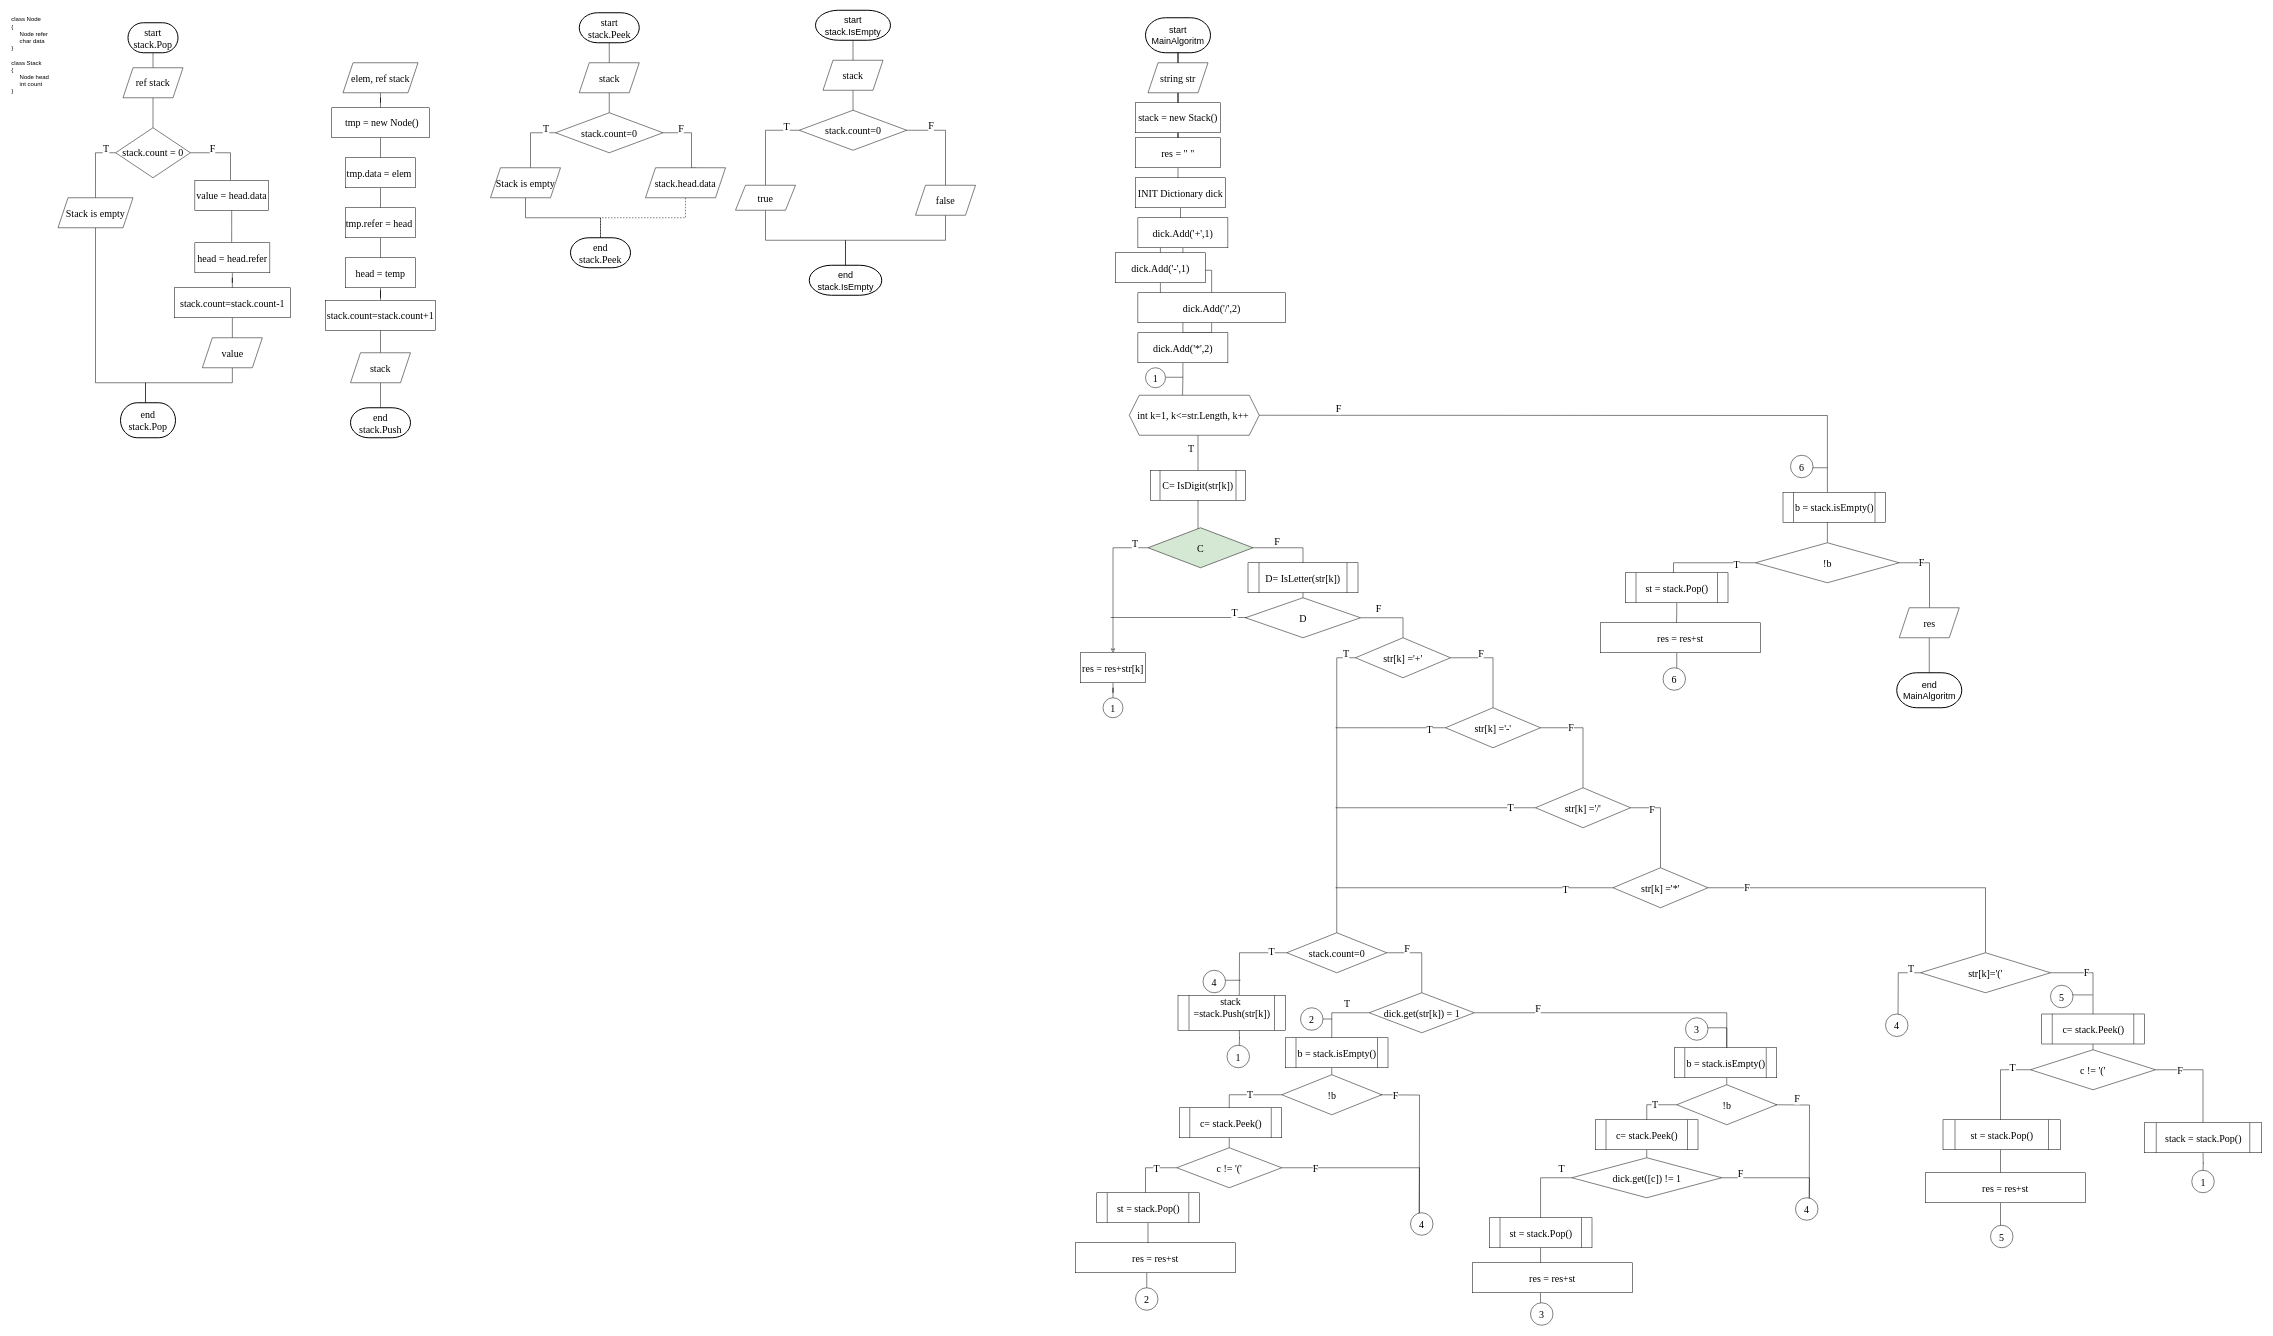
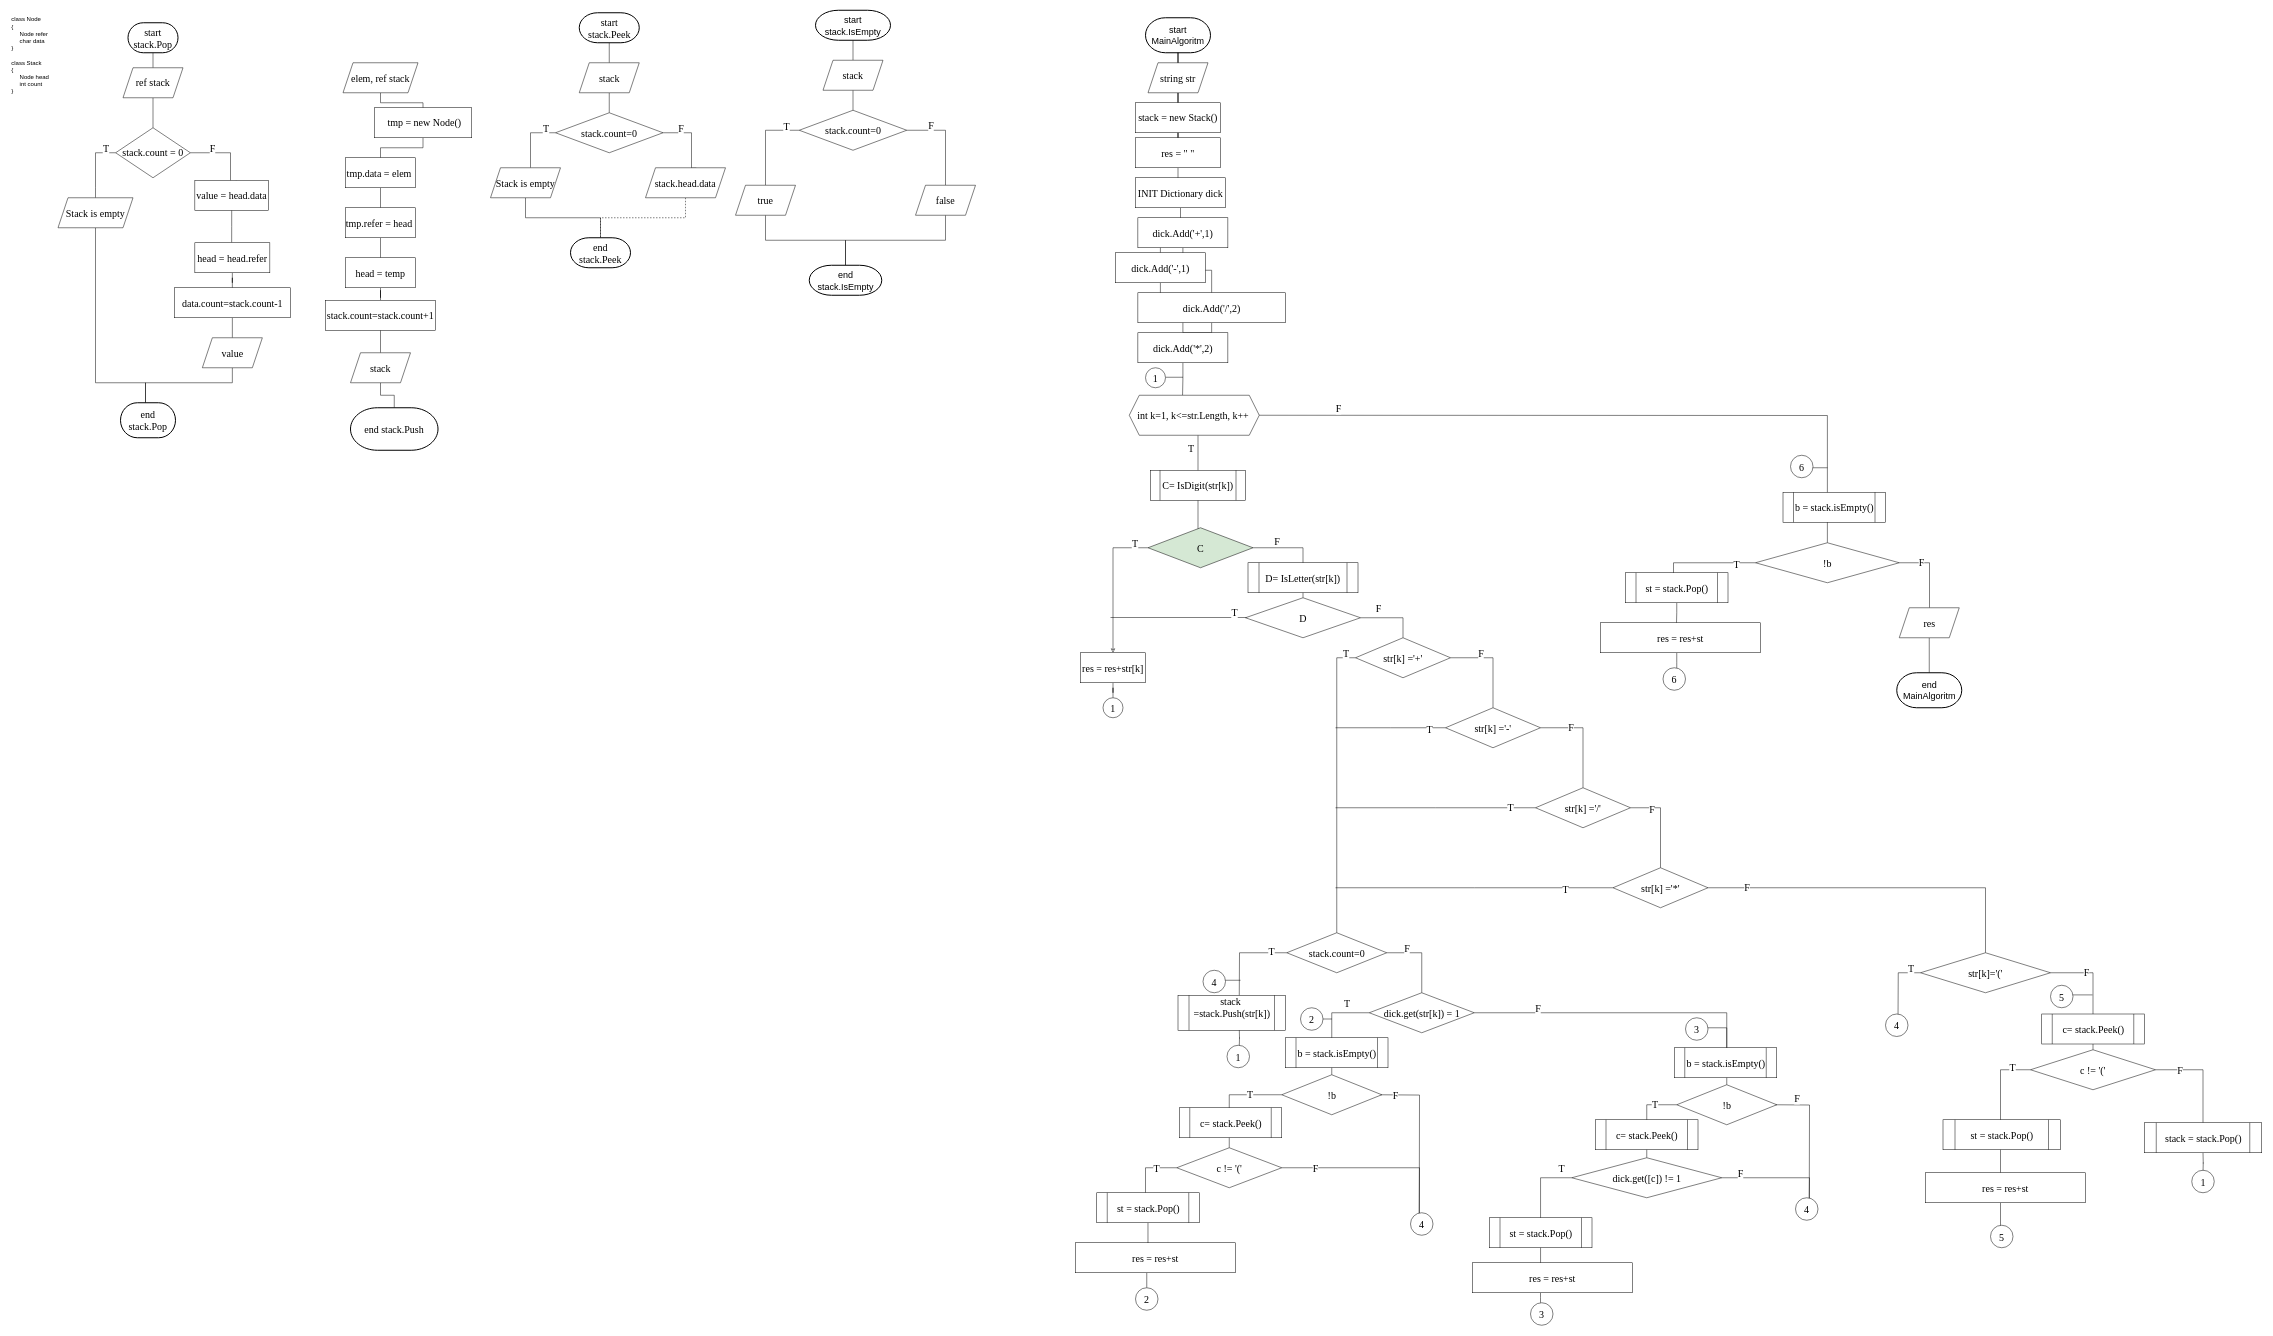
(380, 123) -> (423, 123)
(765, 198) -> (765, 200)
(232, 303) -> (232, 303)
(380, 423) -> (394, 429)
